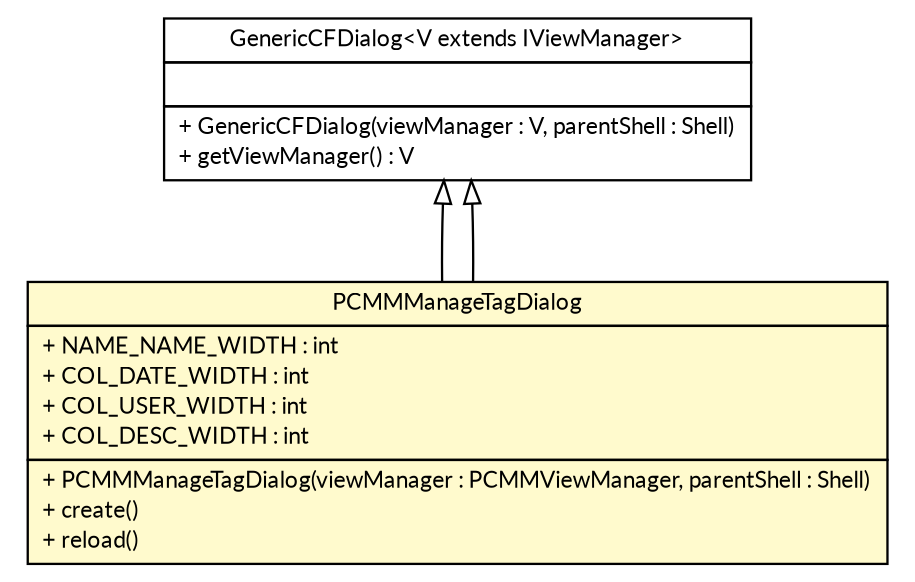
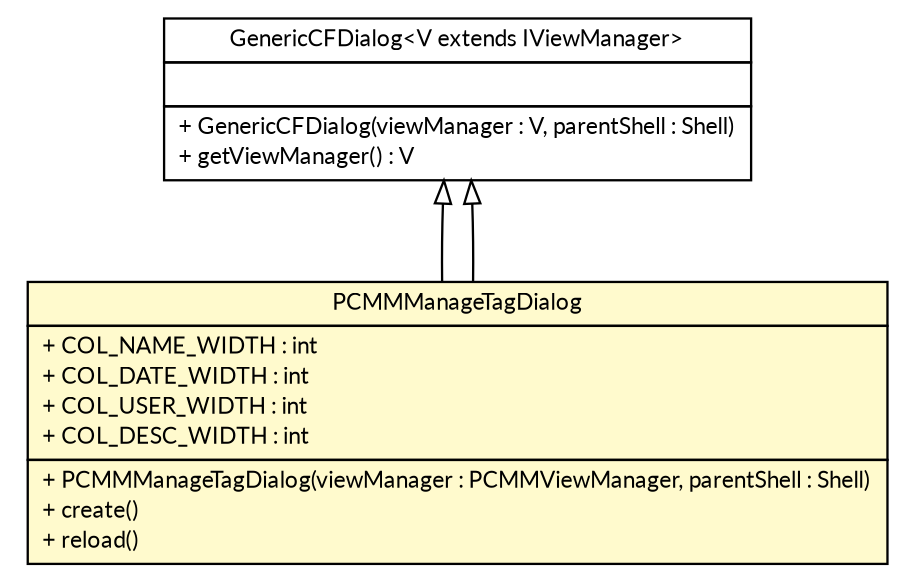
(191, 347) -> (180, 347)
